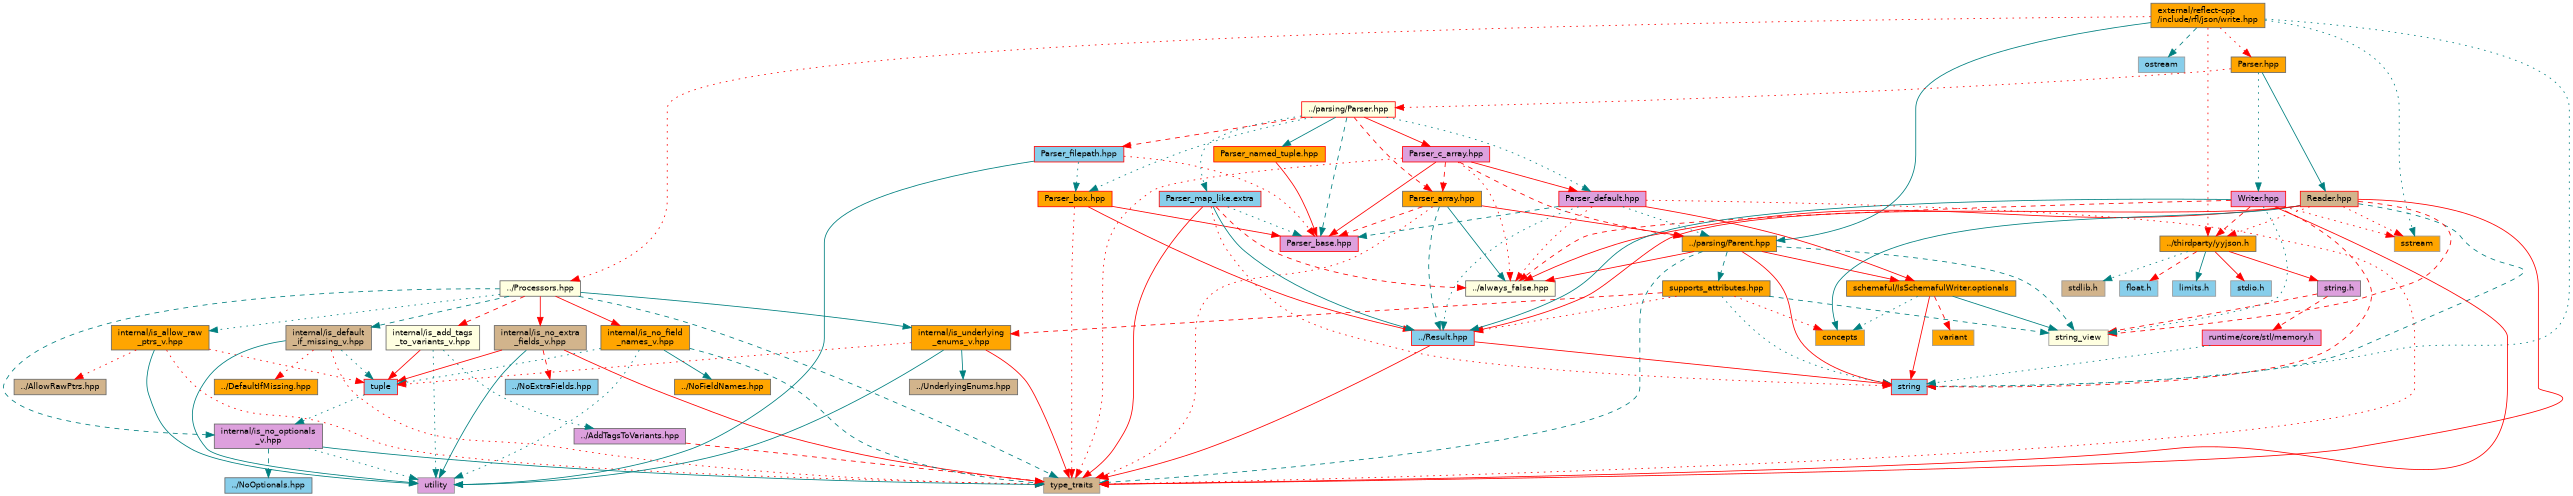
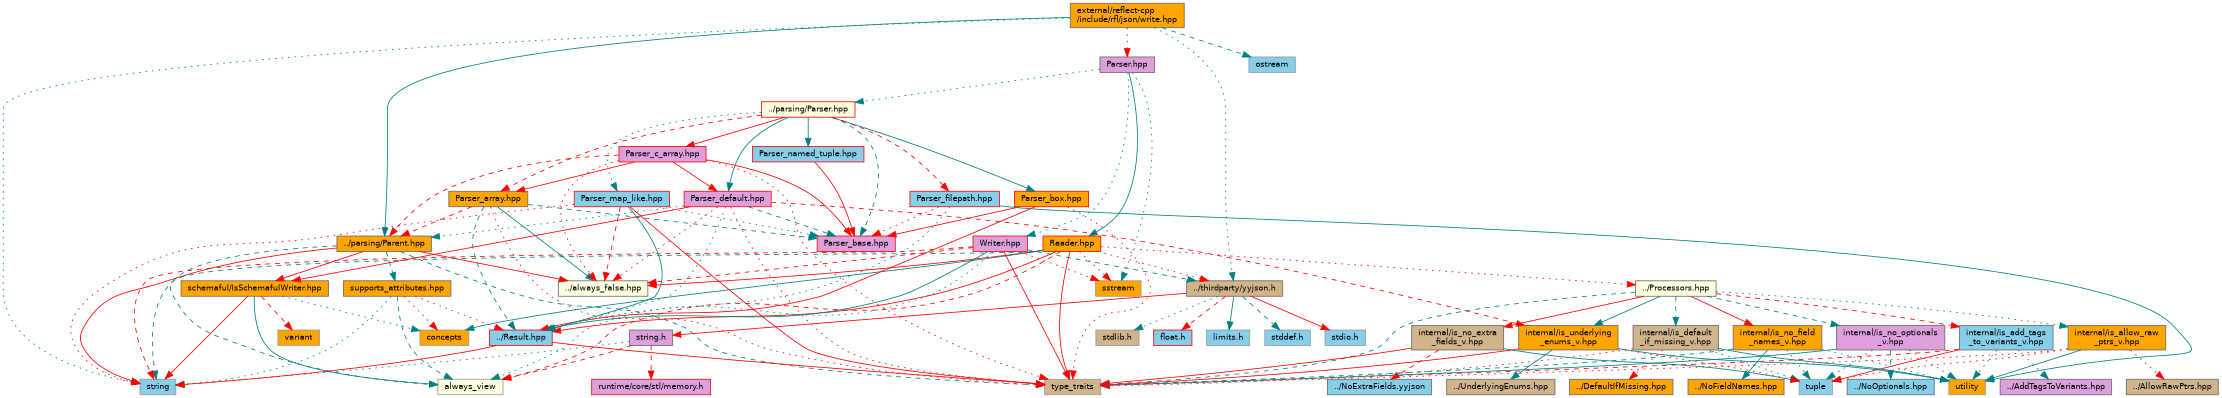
(1296, 35) -> (1364, 265)
(2258, 65) -> (1127, 65)
(2393, 83) -> (1150, 172)
(1818, 94) -> (981, 85)
(2208, 128) -> (1226, 134)
(1488, 144) -> (750, 142)
(1197, 147) -> (930, 150)
(1270, 154) -> (808, 154)
(1077, 173) -> (765, 299)
(1444, 173) -> (571, 178)
(1210, 199) -> (622, 199)
(2329, 199) -> (1072, 244)
(1564, 218) -> (440, 220)
(2236, 219) -> (1108, 265)
(1385, 220) -> (668, 221)
(2208, 244) -> (1235, 289)
(1931, 289) -> (255, 289)
(2139, 289) -> (1173, 338)
(1325, 314) -> (1147, 243)
(433, 338) -> (2006, 338)
none -> (1288, 338)
(2079, 338) -> (470, 387)
(2073, 364) -> (440, 362)
(451, 365) -> (1647, 363)
(381, 387) -> (1816, 387)
(552, 387) -> (1380, 387)
(1909, 387) -> (158, 387)
(479, 406) -> none
(334, 408) -> (1853, 362)
(861, 462) -> (1534, 370)
(436, 485) -> (1967, 387)
